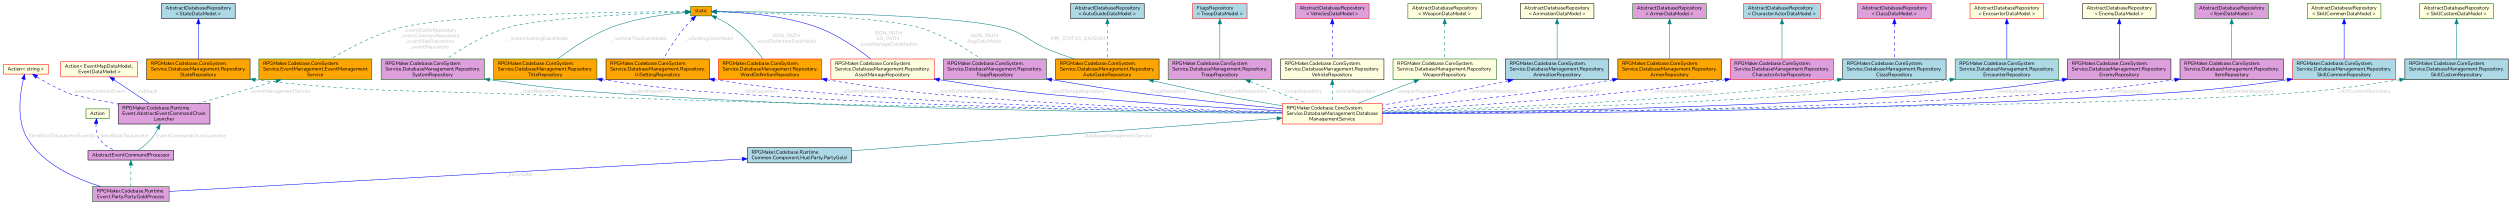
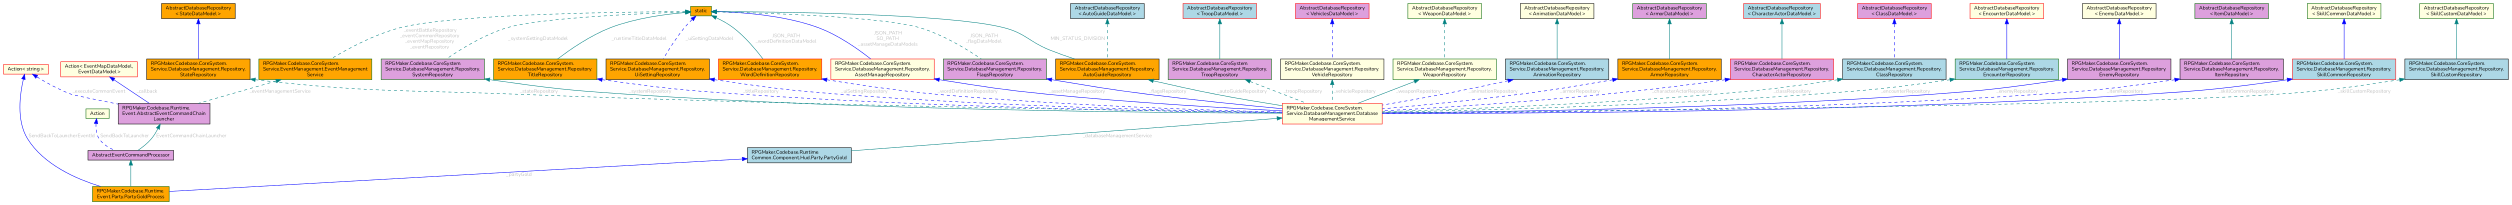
(198, 11) -> (198, 11)
(1220, 11) -> (1220, 11)
(131, 176) -> (131, 176)
(131, 194) -> (131, 194)
